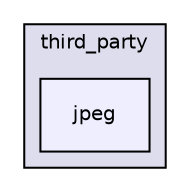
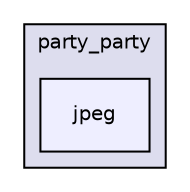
(95, 43) -> (95, 43)
